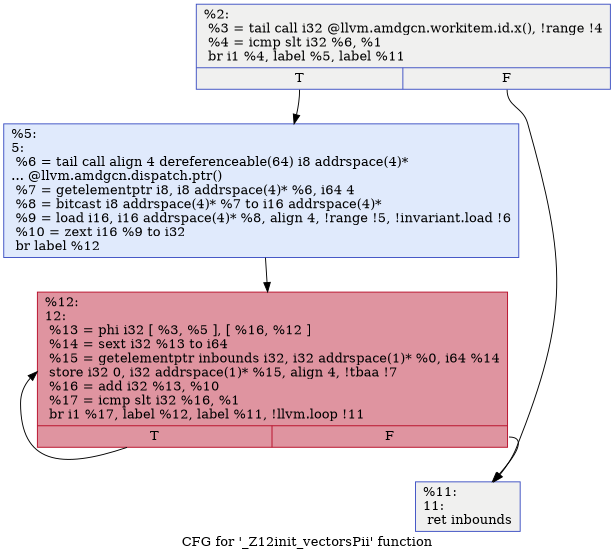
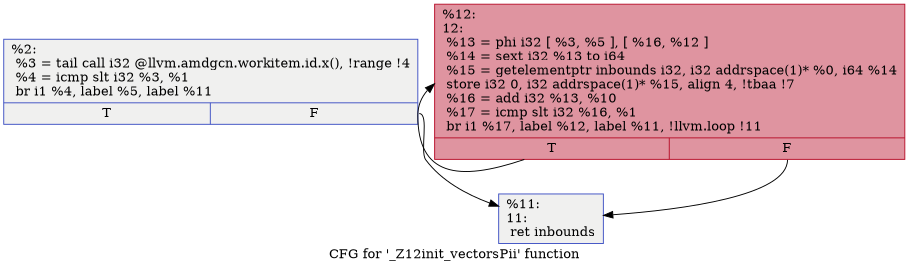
(293, 43) -> (100, 78)
(261, 191) -> none
